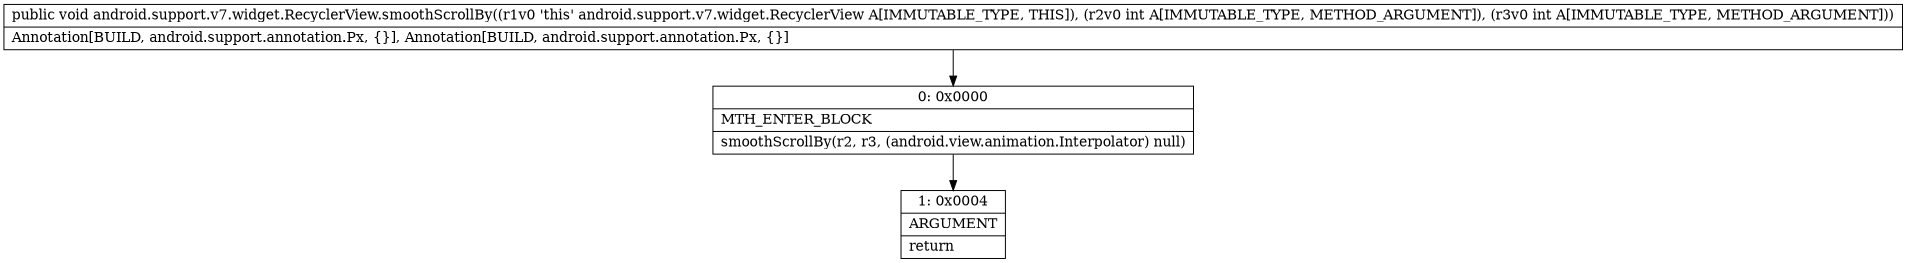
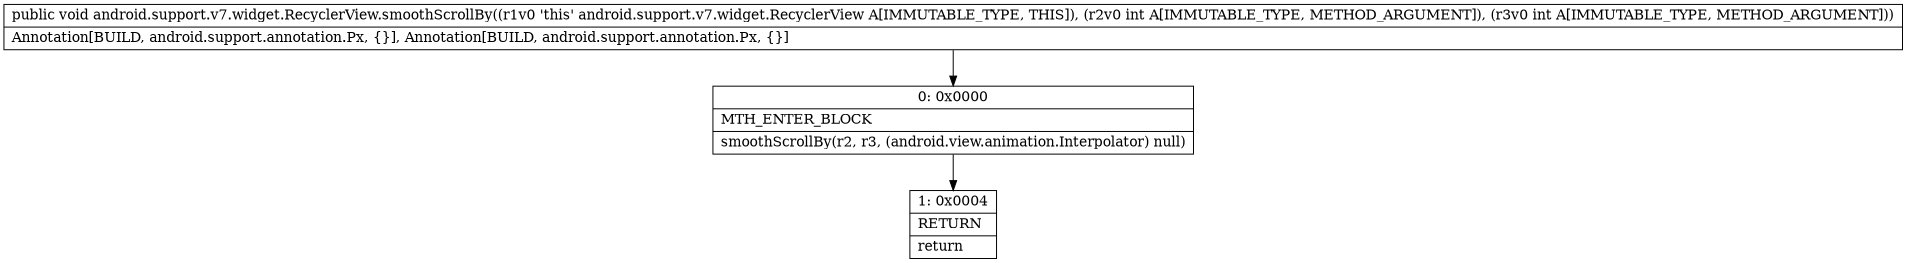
(953, 224) -> (950, 224)
